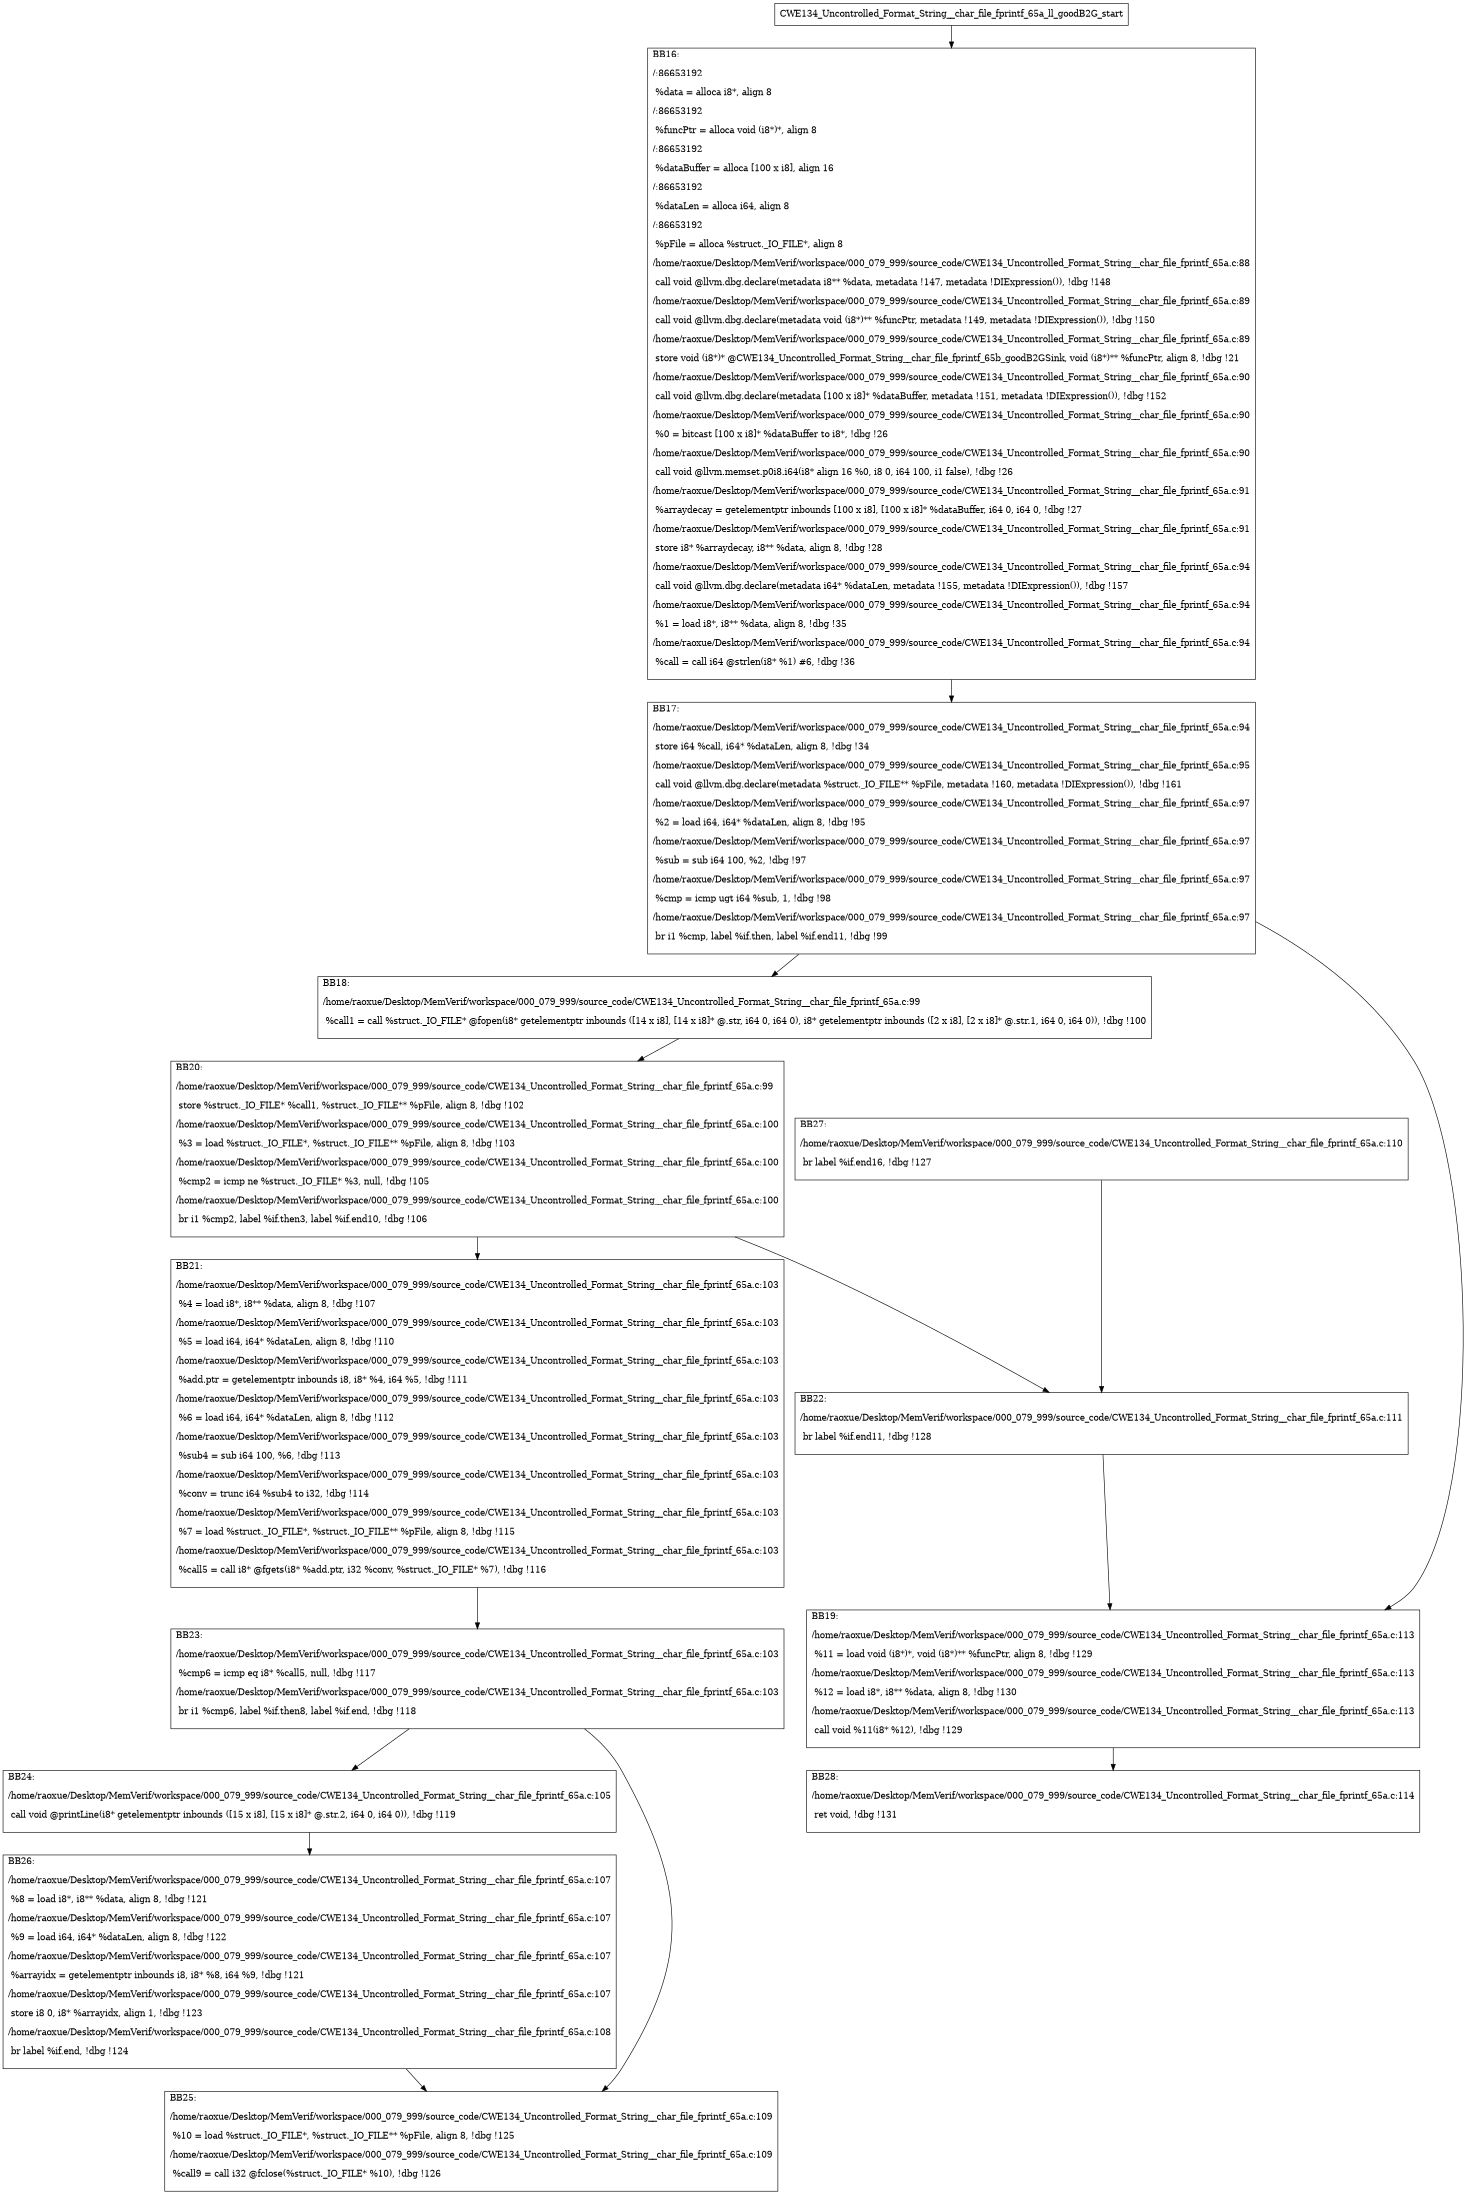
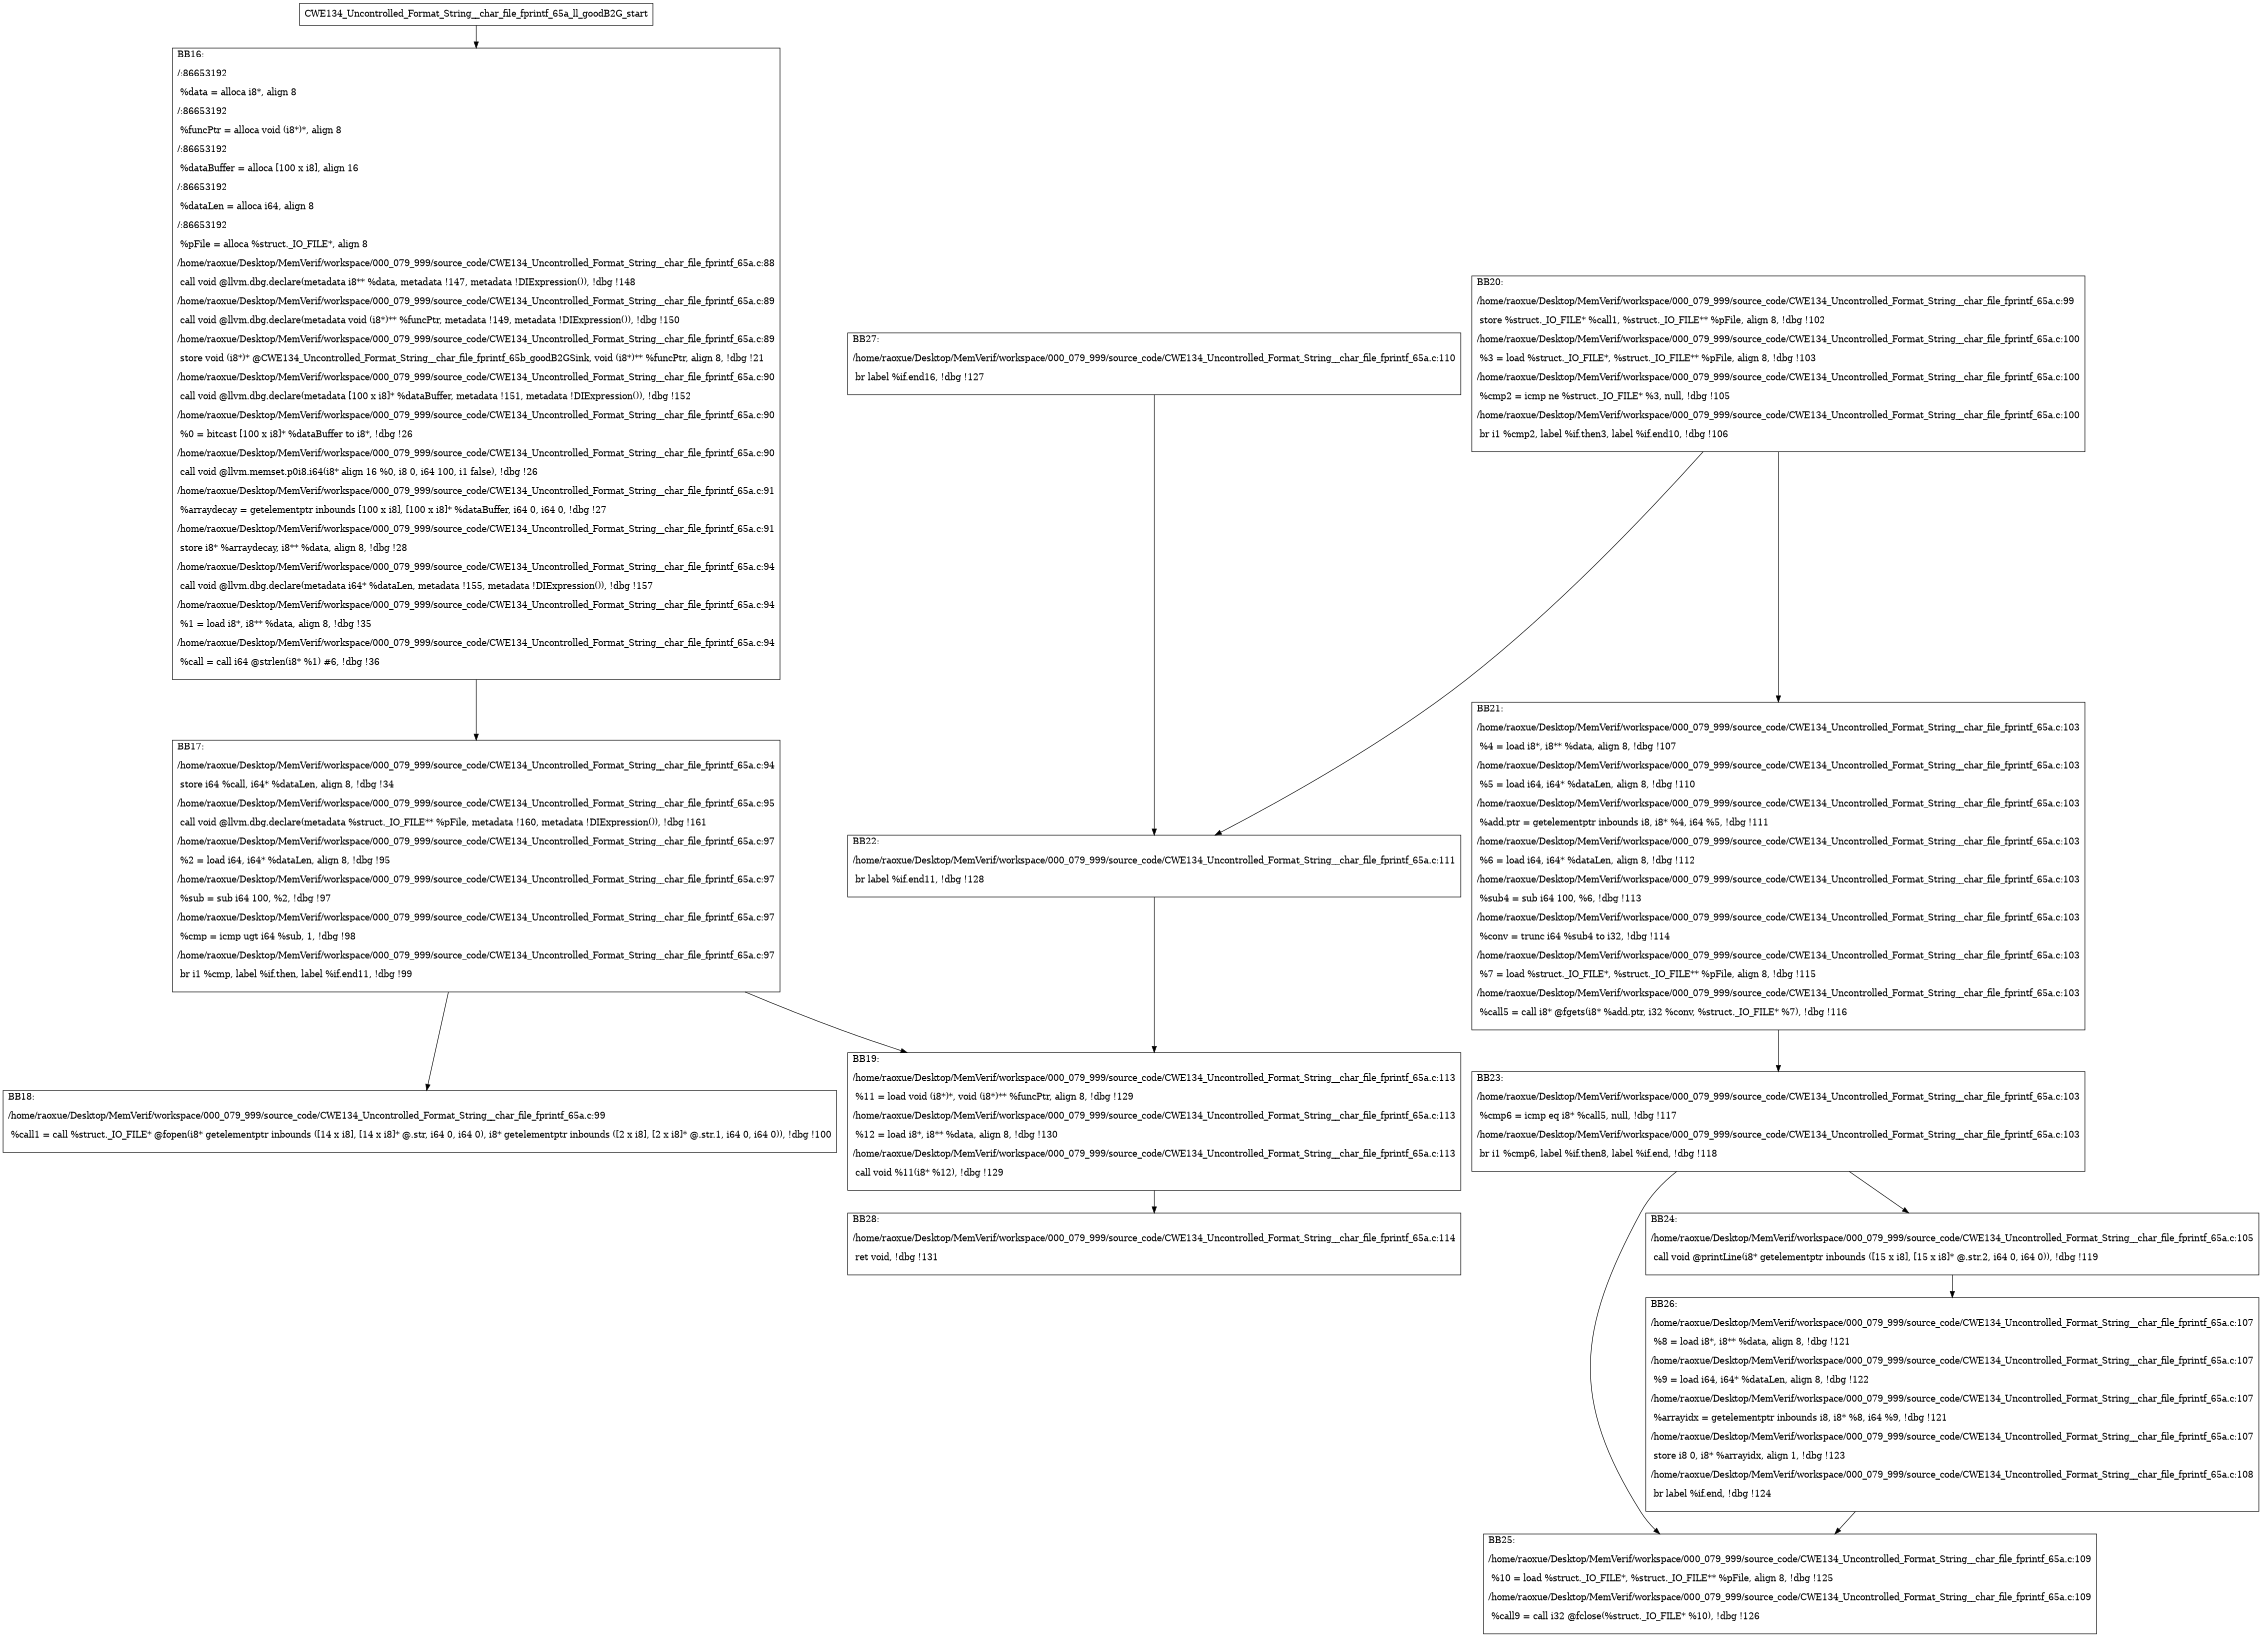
(661, 1048) -> none
